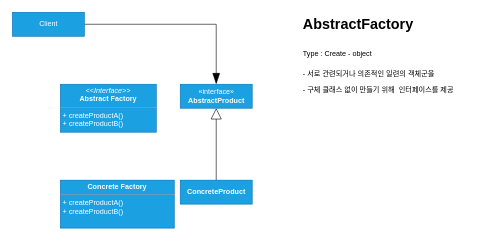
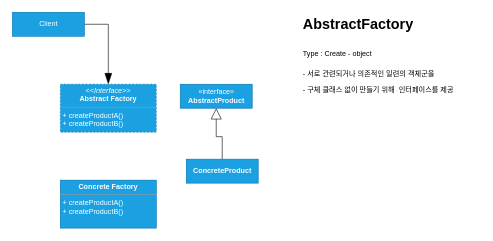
(215, 24) -> (108, 71)
(108, 108) -> (108, 108)
(216, 192) -> (222, 171)
(117, 204) -> (108, 204)
